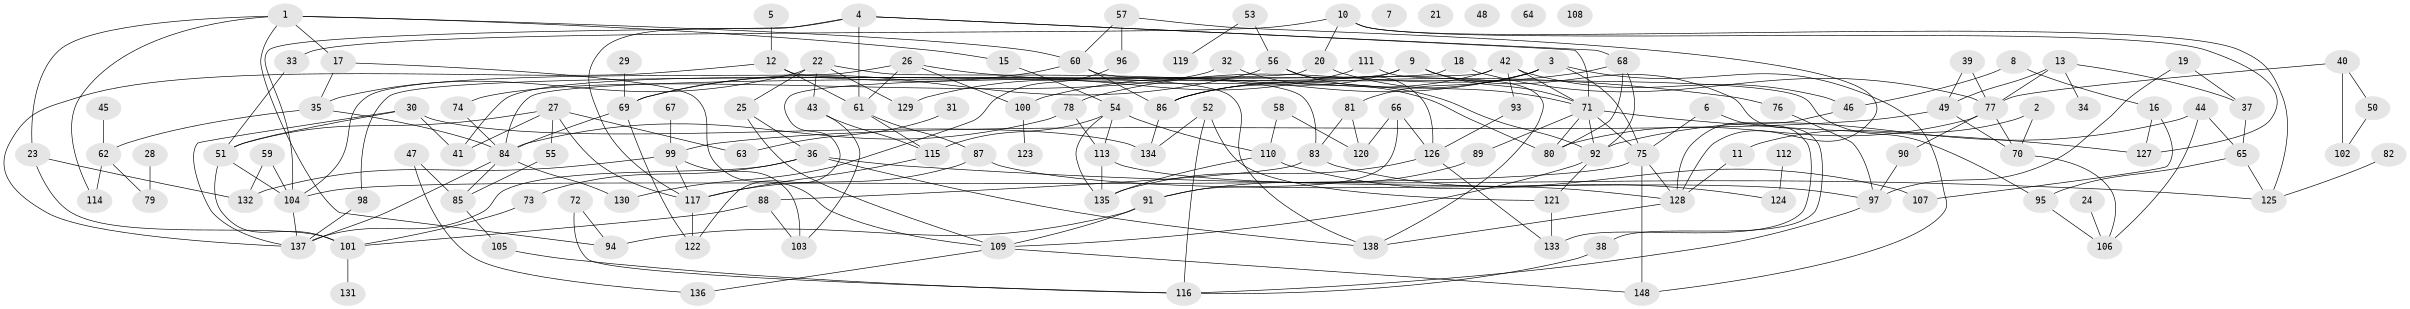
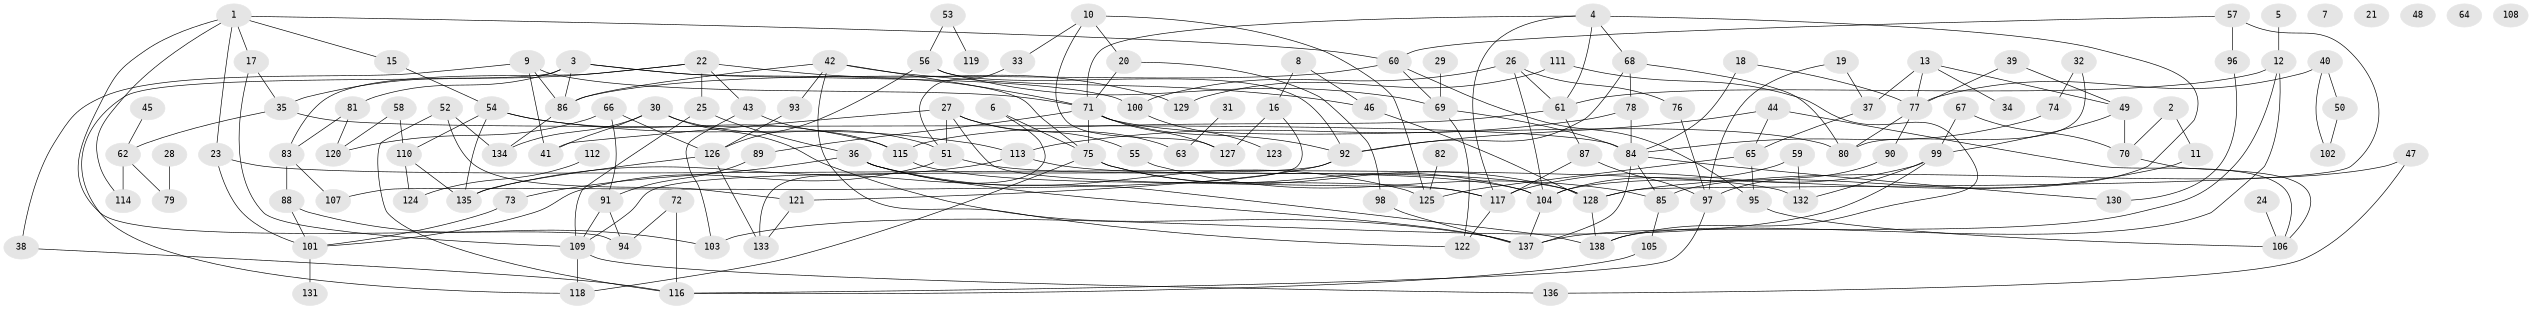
(2004, 131) -> (2035, 131)
(1642, 294) -> (577, 294)
